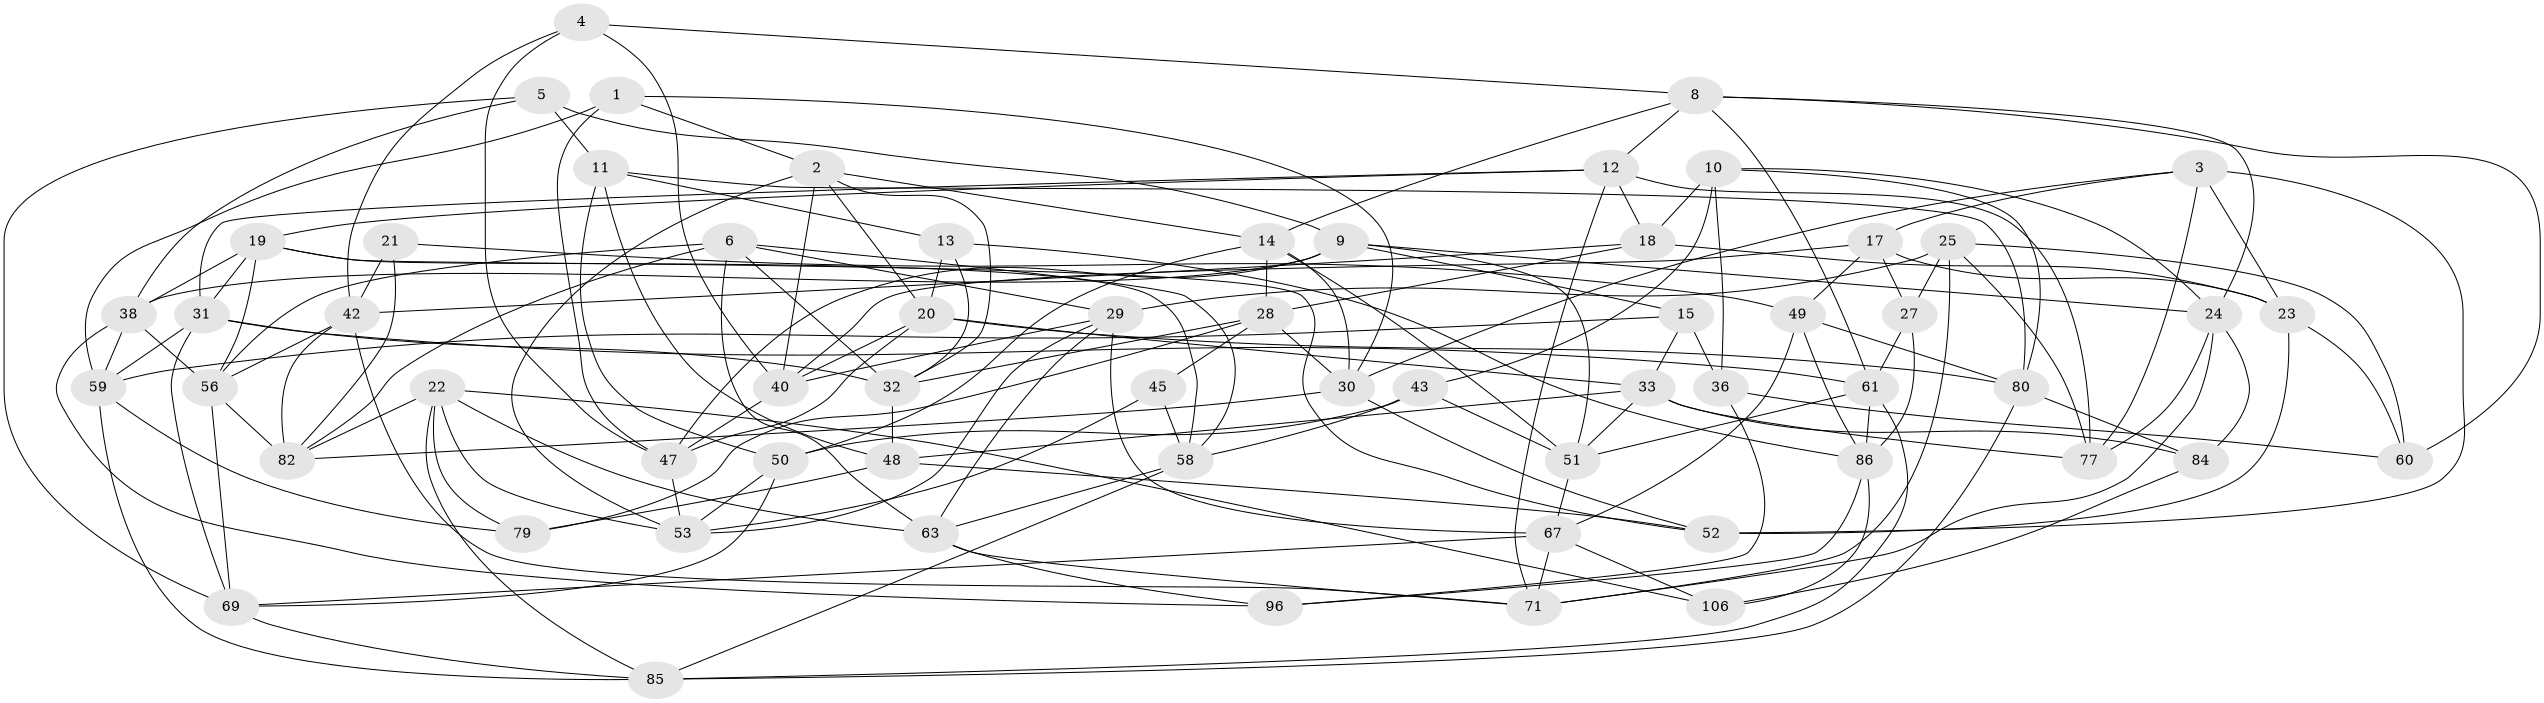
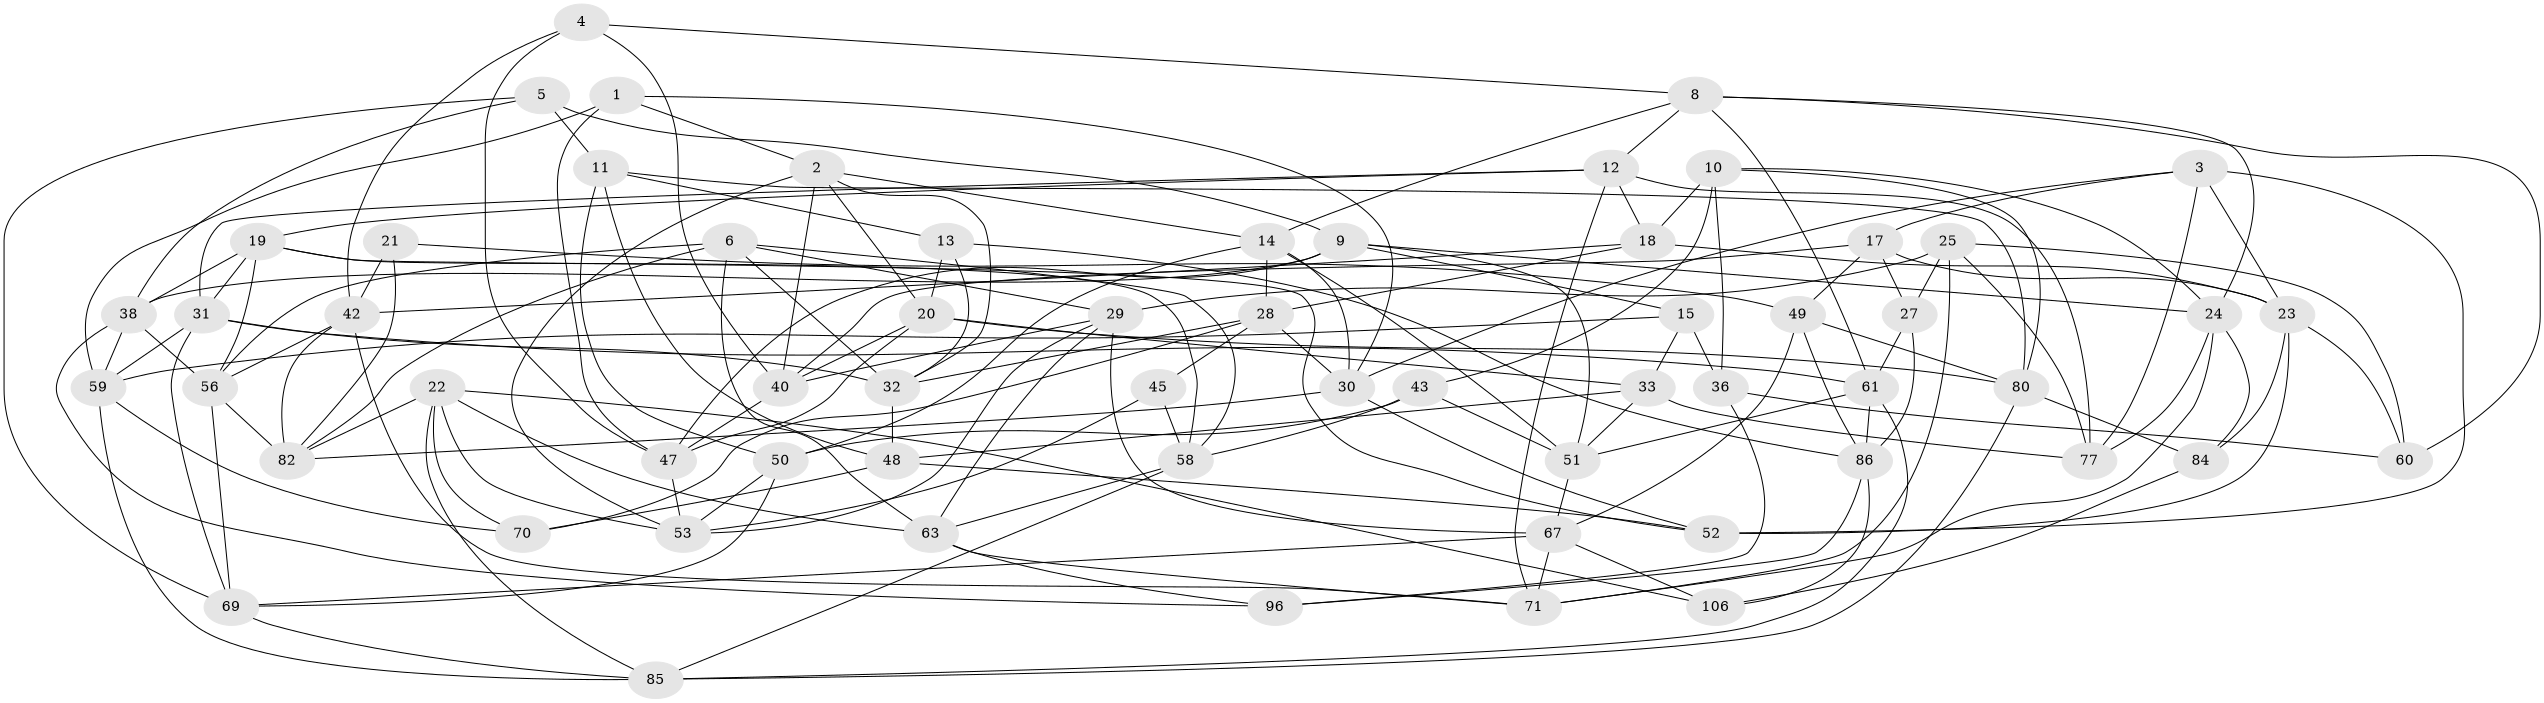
(1921, 432) -> (2266, 398)
(523, 534) -> (523, 534)
